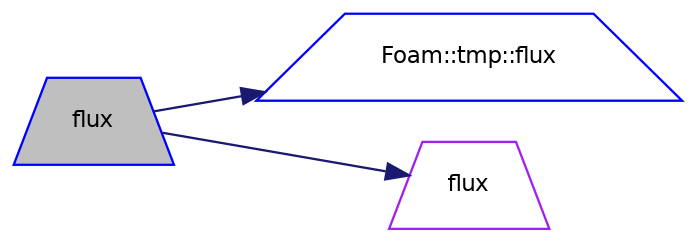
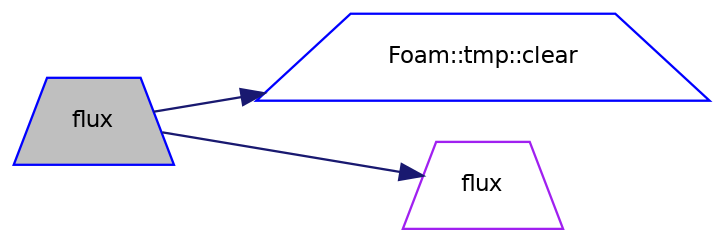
(469, 57) -> (483, 57)
